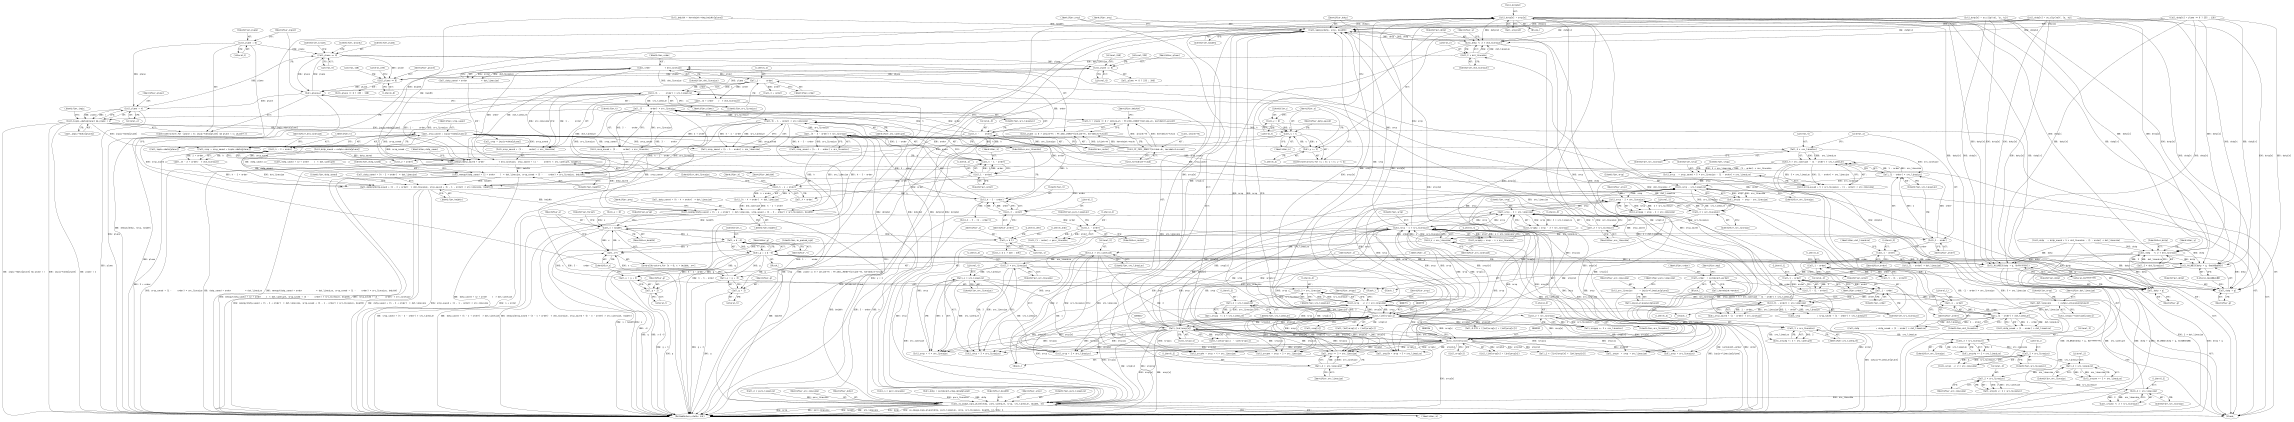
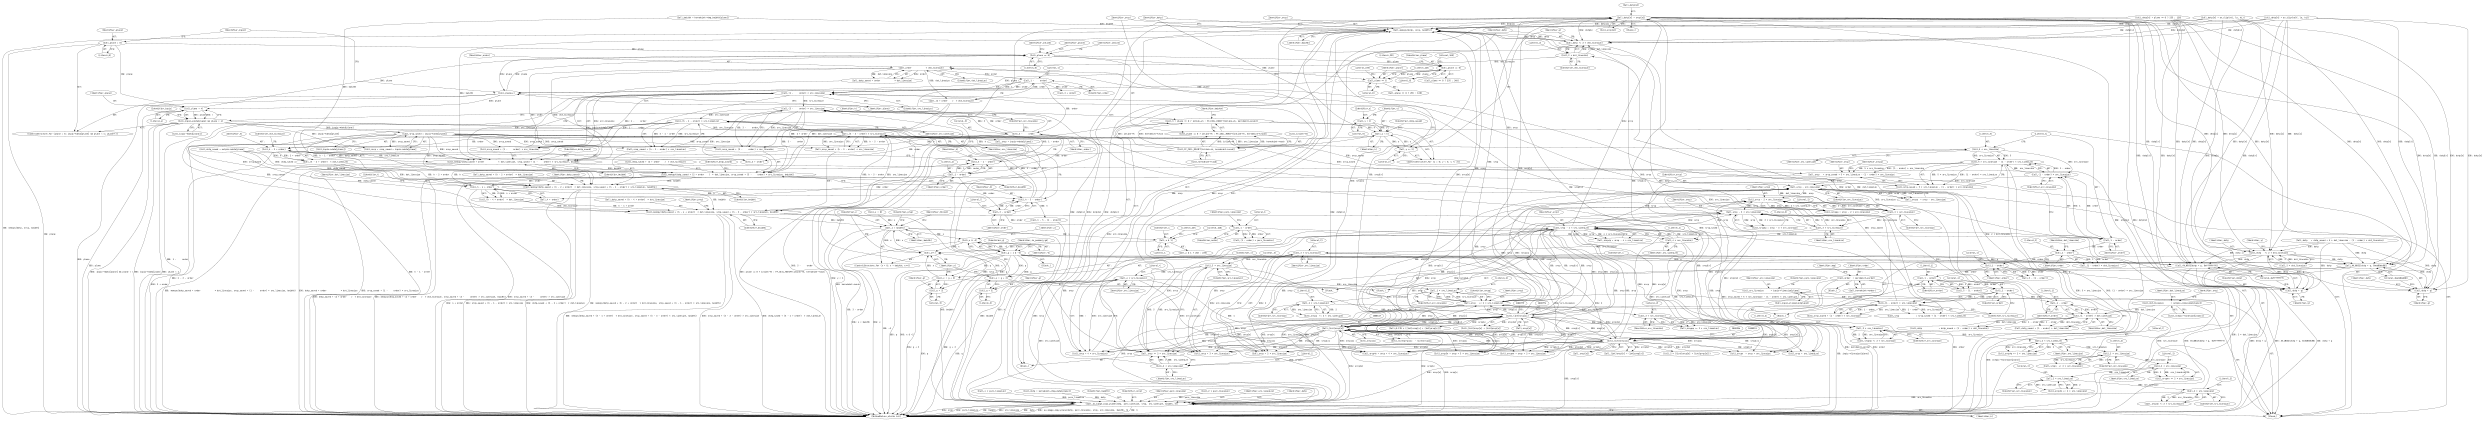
(452, 121) -> none
